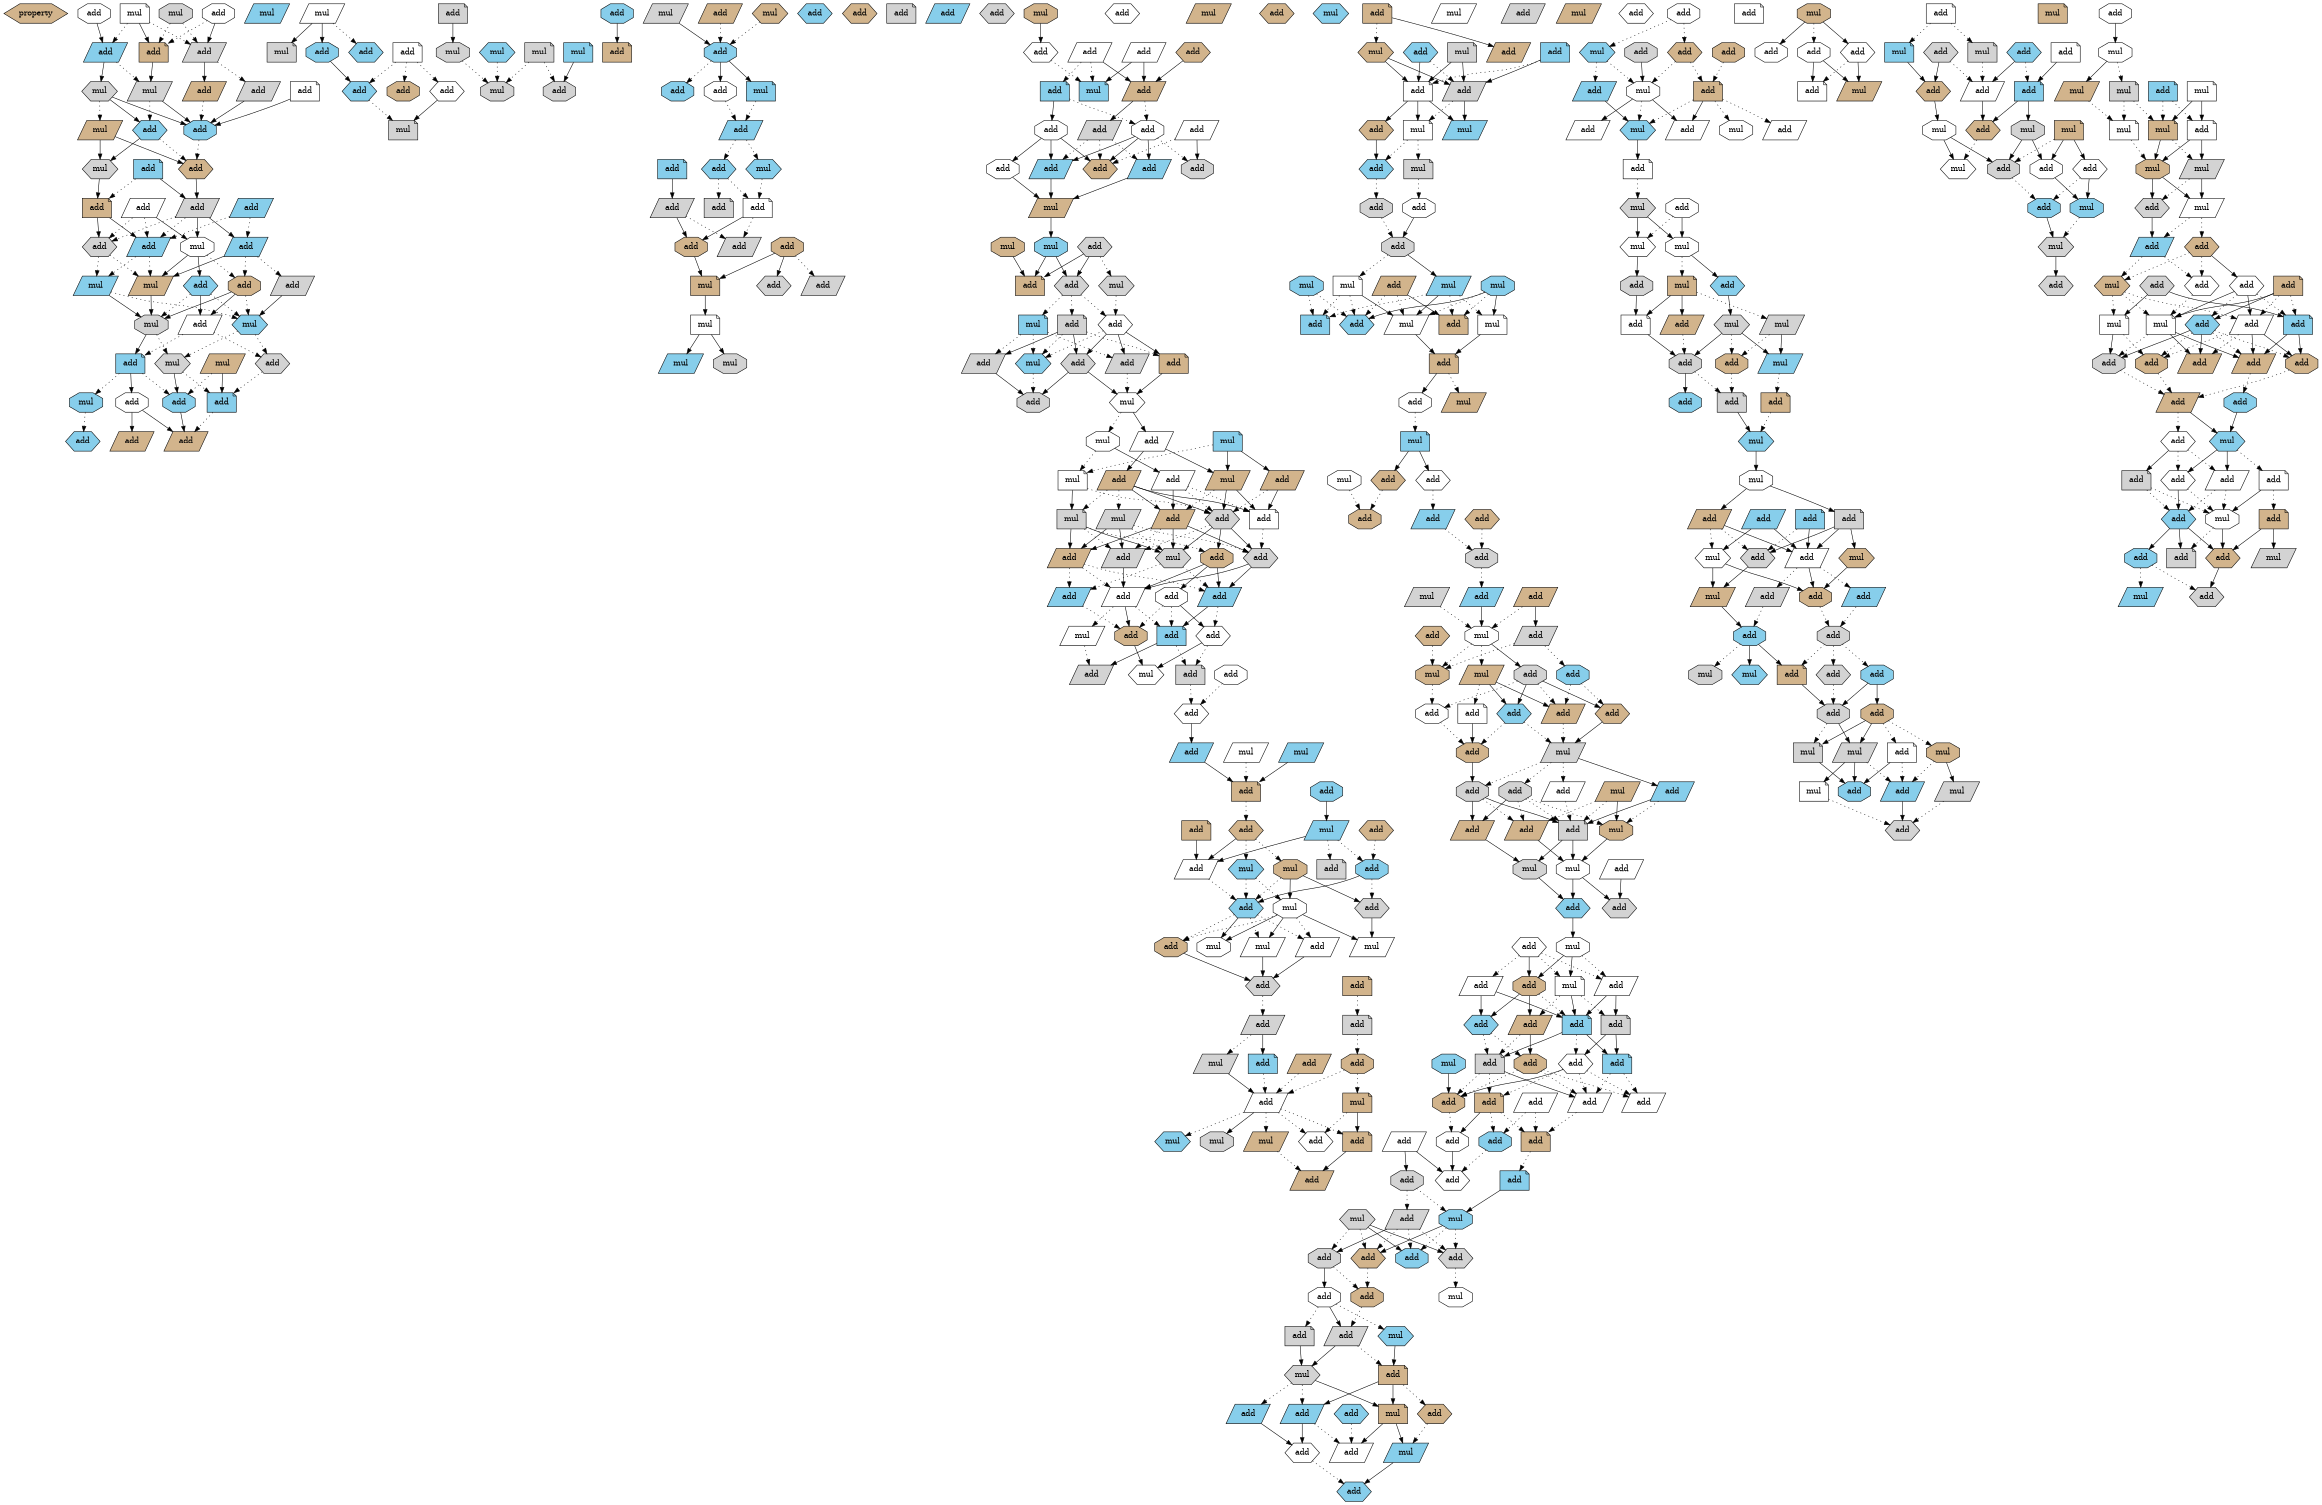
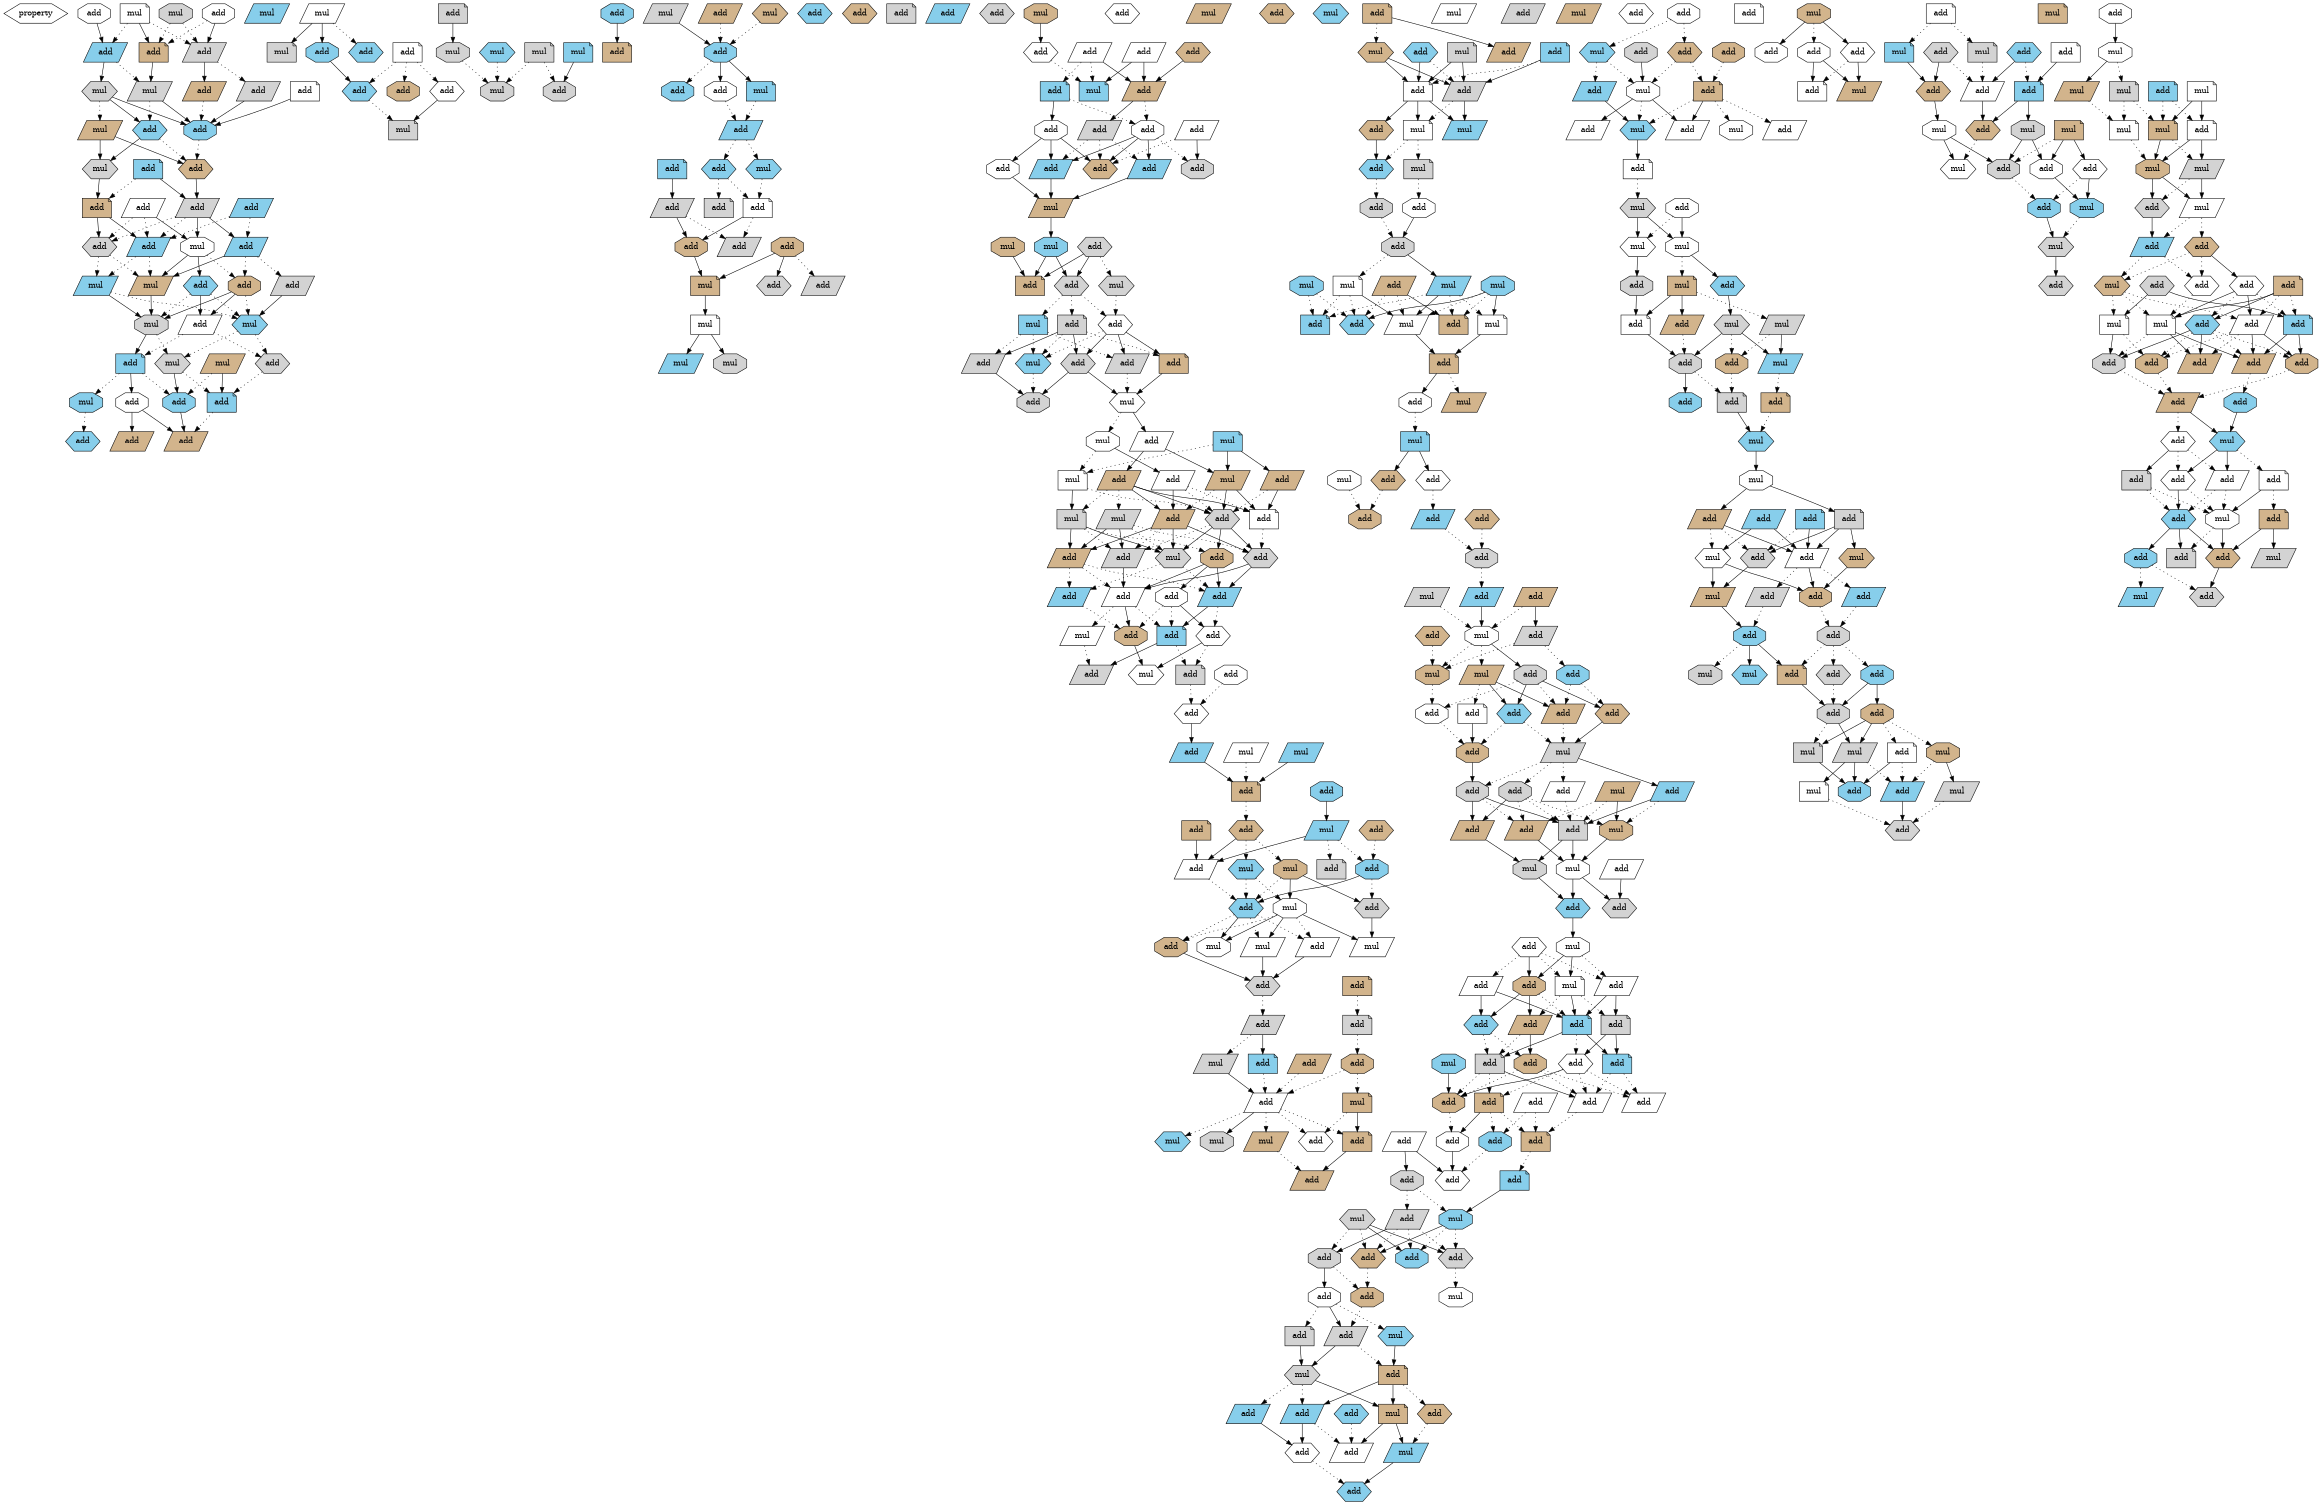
(36, 14) -> (36, 14)
